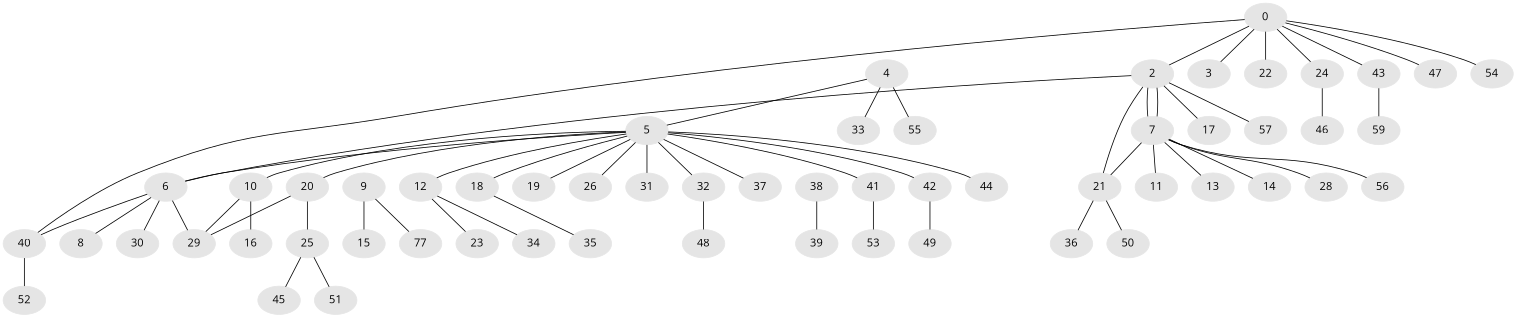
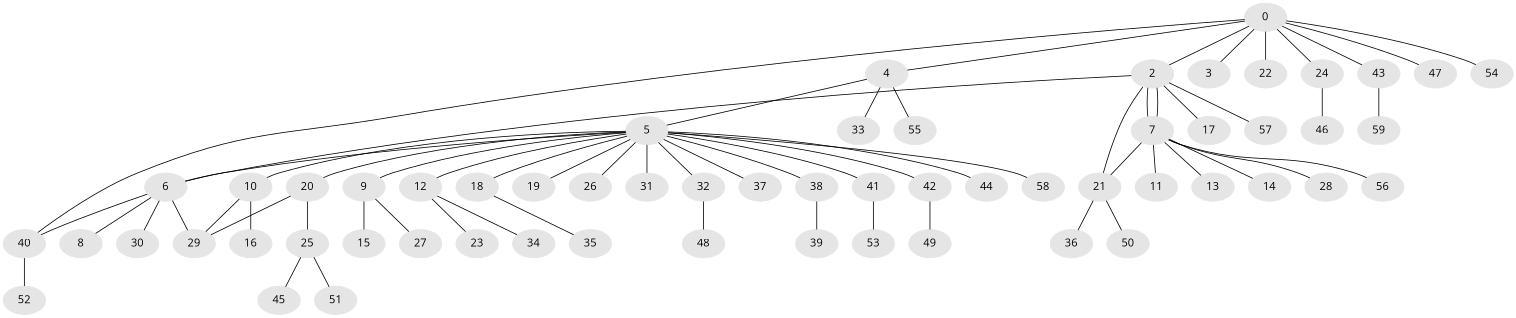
none -> (1076, 46)
none -> (501, 148)
none -> (734, 155)
none -> (1043, 187)
(421, 244) -> (421, 244)
